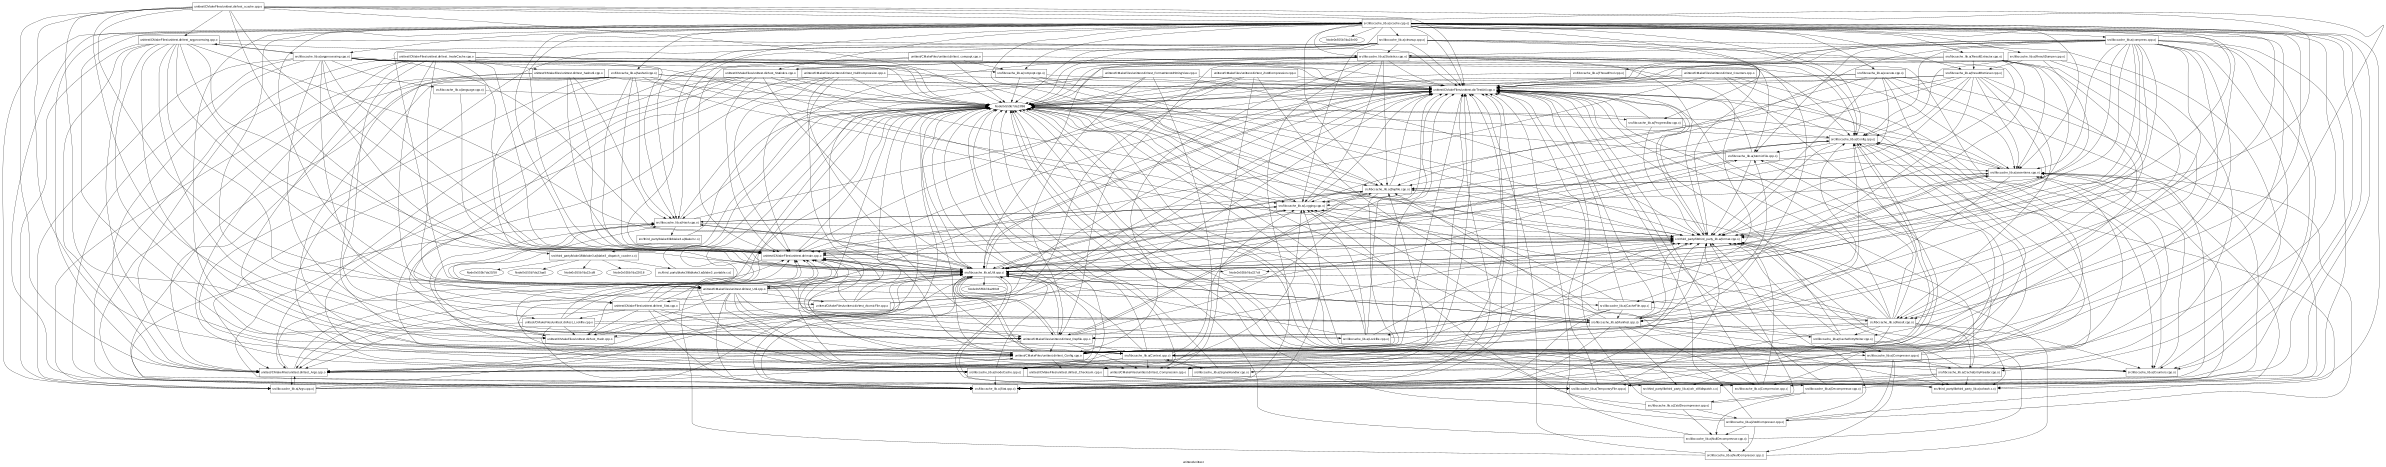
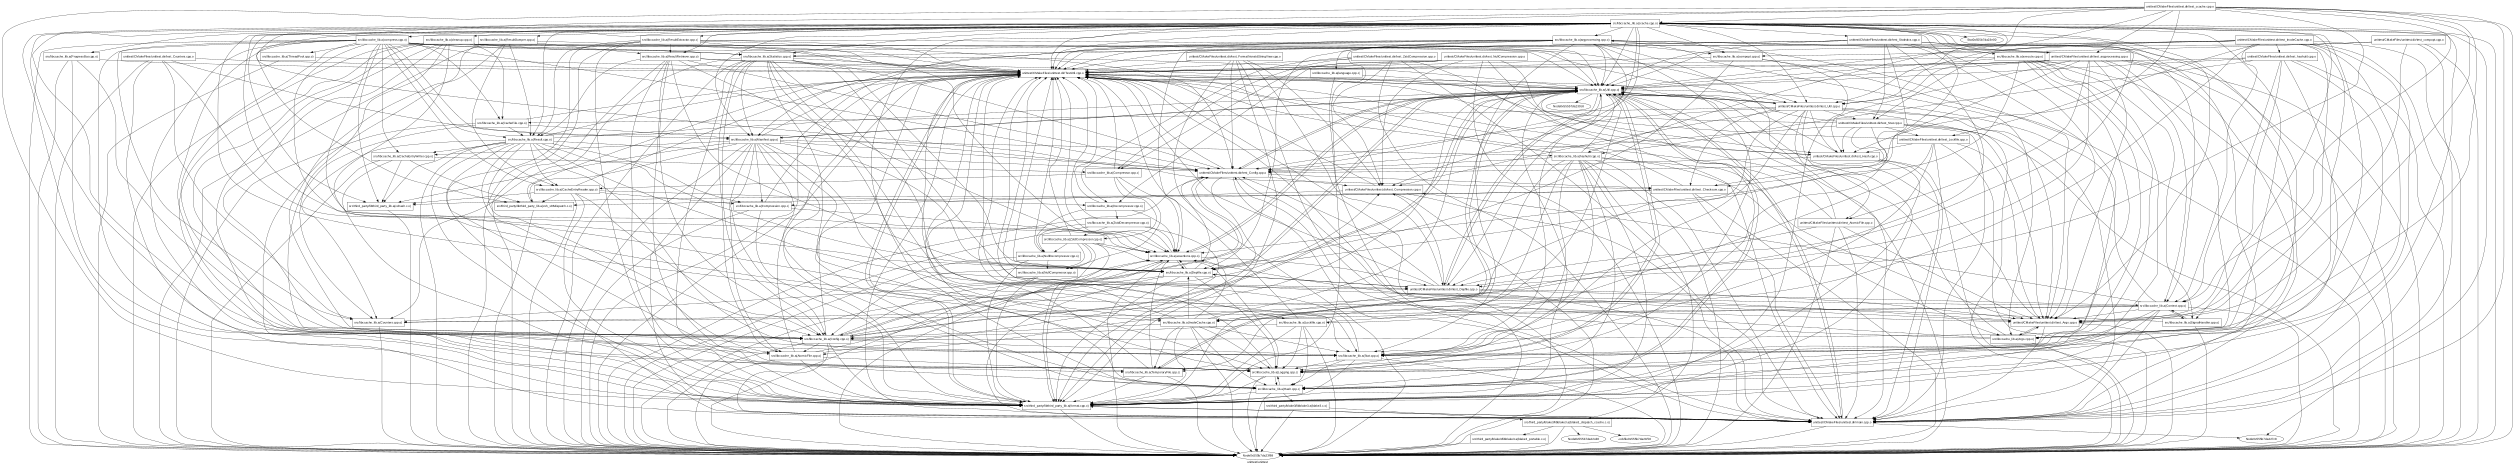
(1342, 40) -> (1982, 40)
(2343, 50) -> (219, 79)
(1078, 61) -> none
none -> (1928, 105)
none -> (1192, 106)
(1328, 111) -> (54, 441)
none -> (1165, 148)
none -> (1541, 165)
(1750, 193) -> none
(1712, 202) -> (759, 103)
none -> (2440, 202)
(1414, 218) -> (727, 411)
none -> (1165, 235)
(482, 273) -> (1634, 439)
(531, 273) -> none
(629, 273) -> none
none -> (1221, 292)
(1197, 359) -> (1808, 233)
